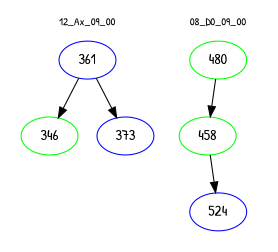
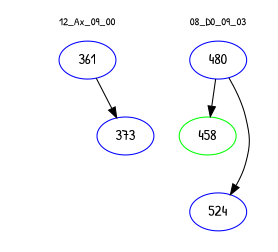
(218, 23) -> (218, 23)
(218, 60) -> (218, 60)
(50, 136) -> none
(212, 168) -> (248, 131)
